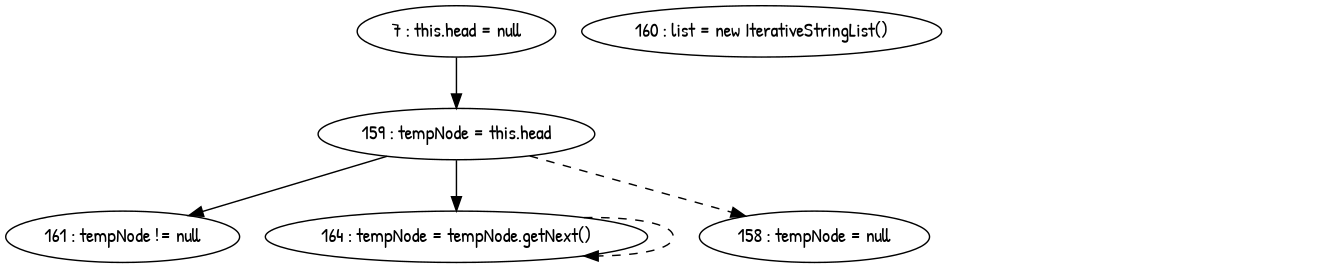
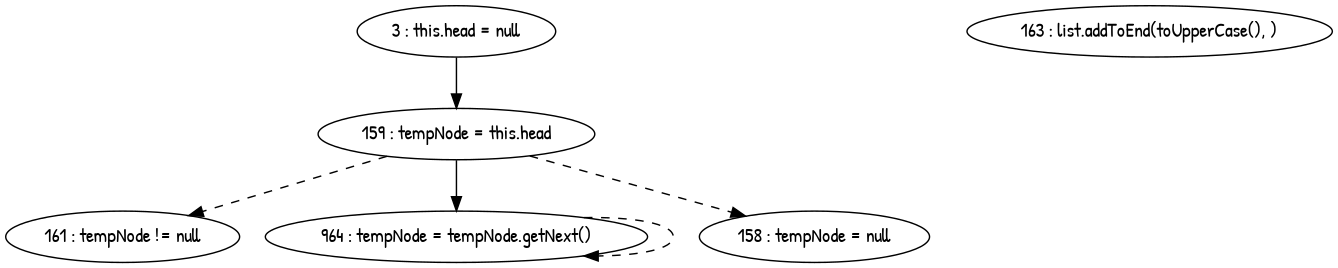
(456, 31) -> (456, 31)
(762, 31) -> none
none -> (1150, 31)
(295, 184) -> (295, 184)
(456, 237) -> (456, 237)
